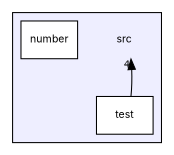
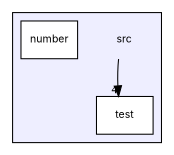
(132, 83) -> (118, 72)
